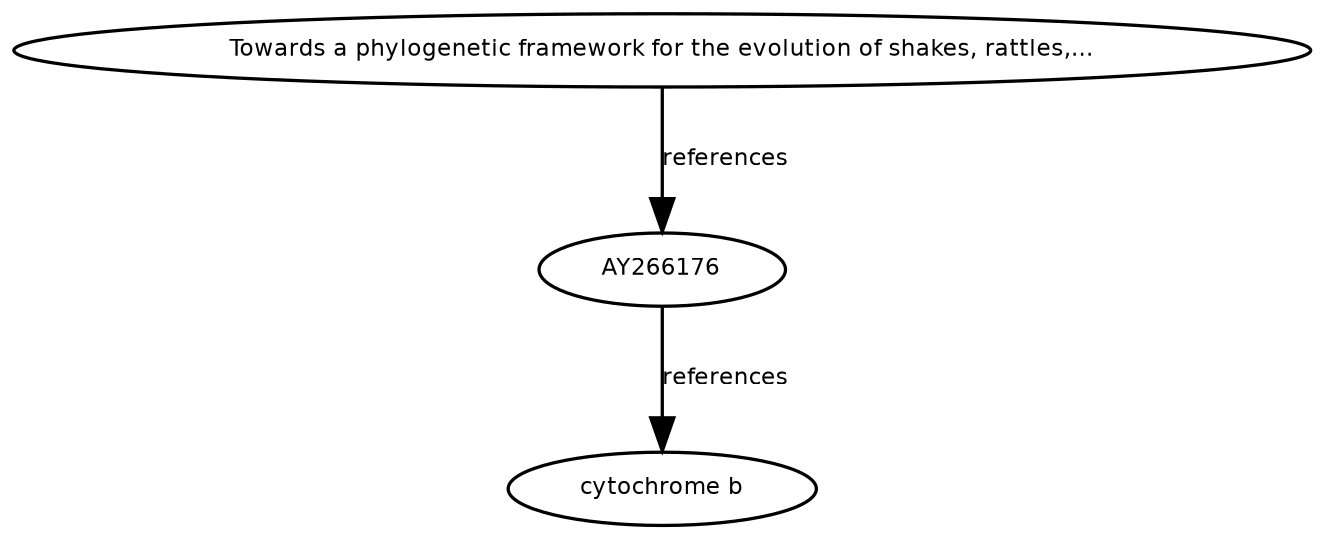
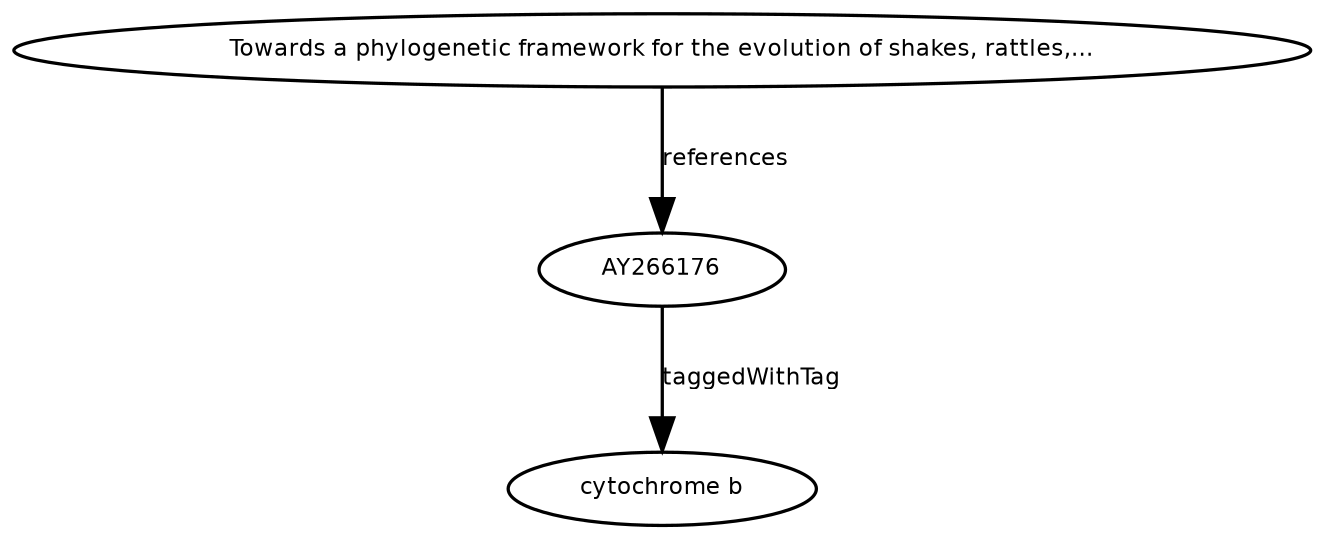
(726, 379) -> (753, 379)
